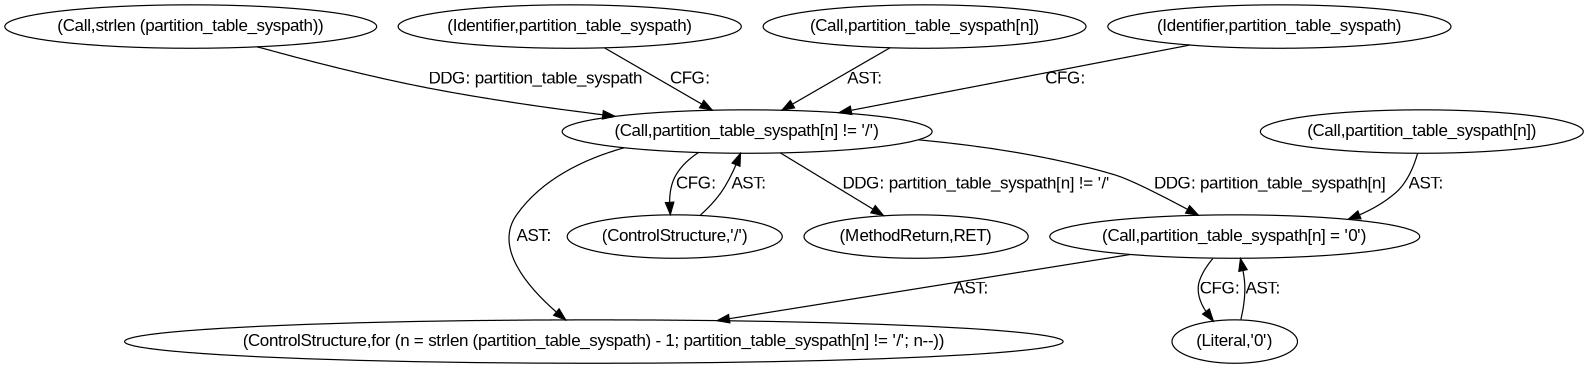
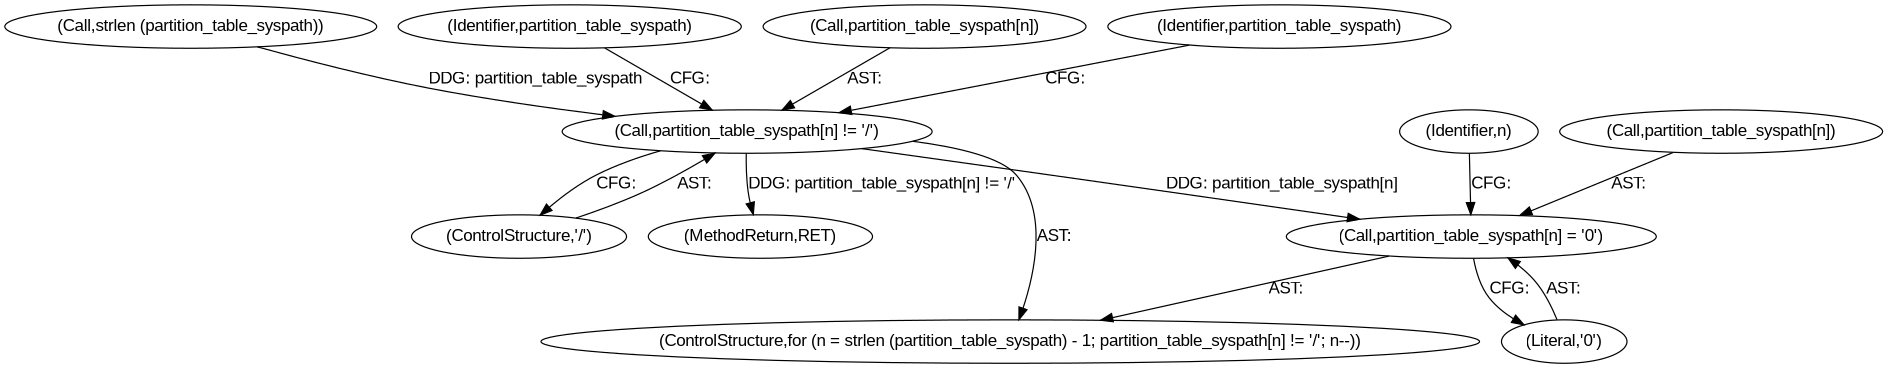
none -> (1469, 132)
